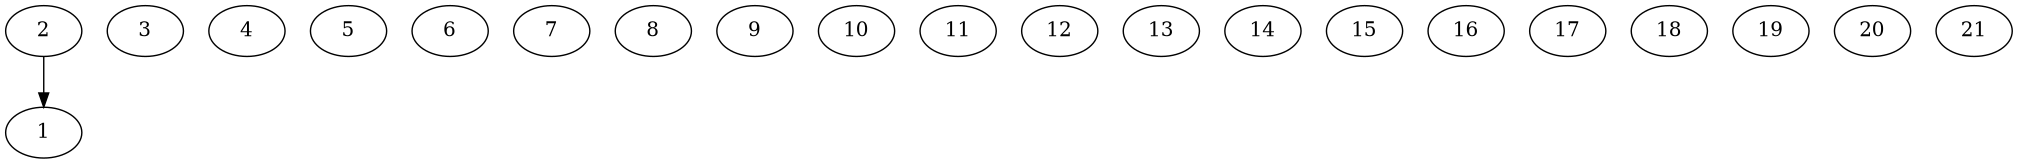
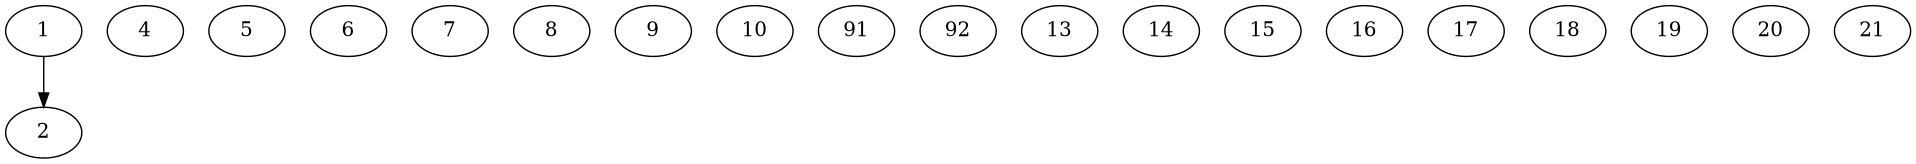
(145, 31) -> none
(958, 31) -> (857, 31)
(1060, 31) -> (958, 31)
(44, 75) -> (44, 75)
